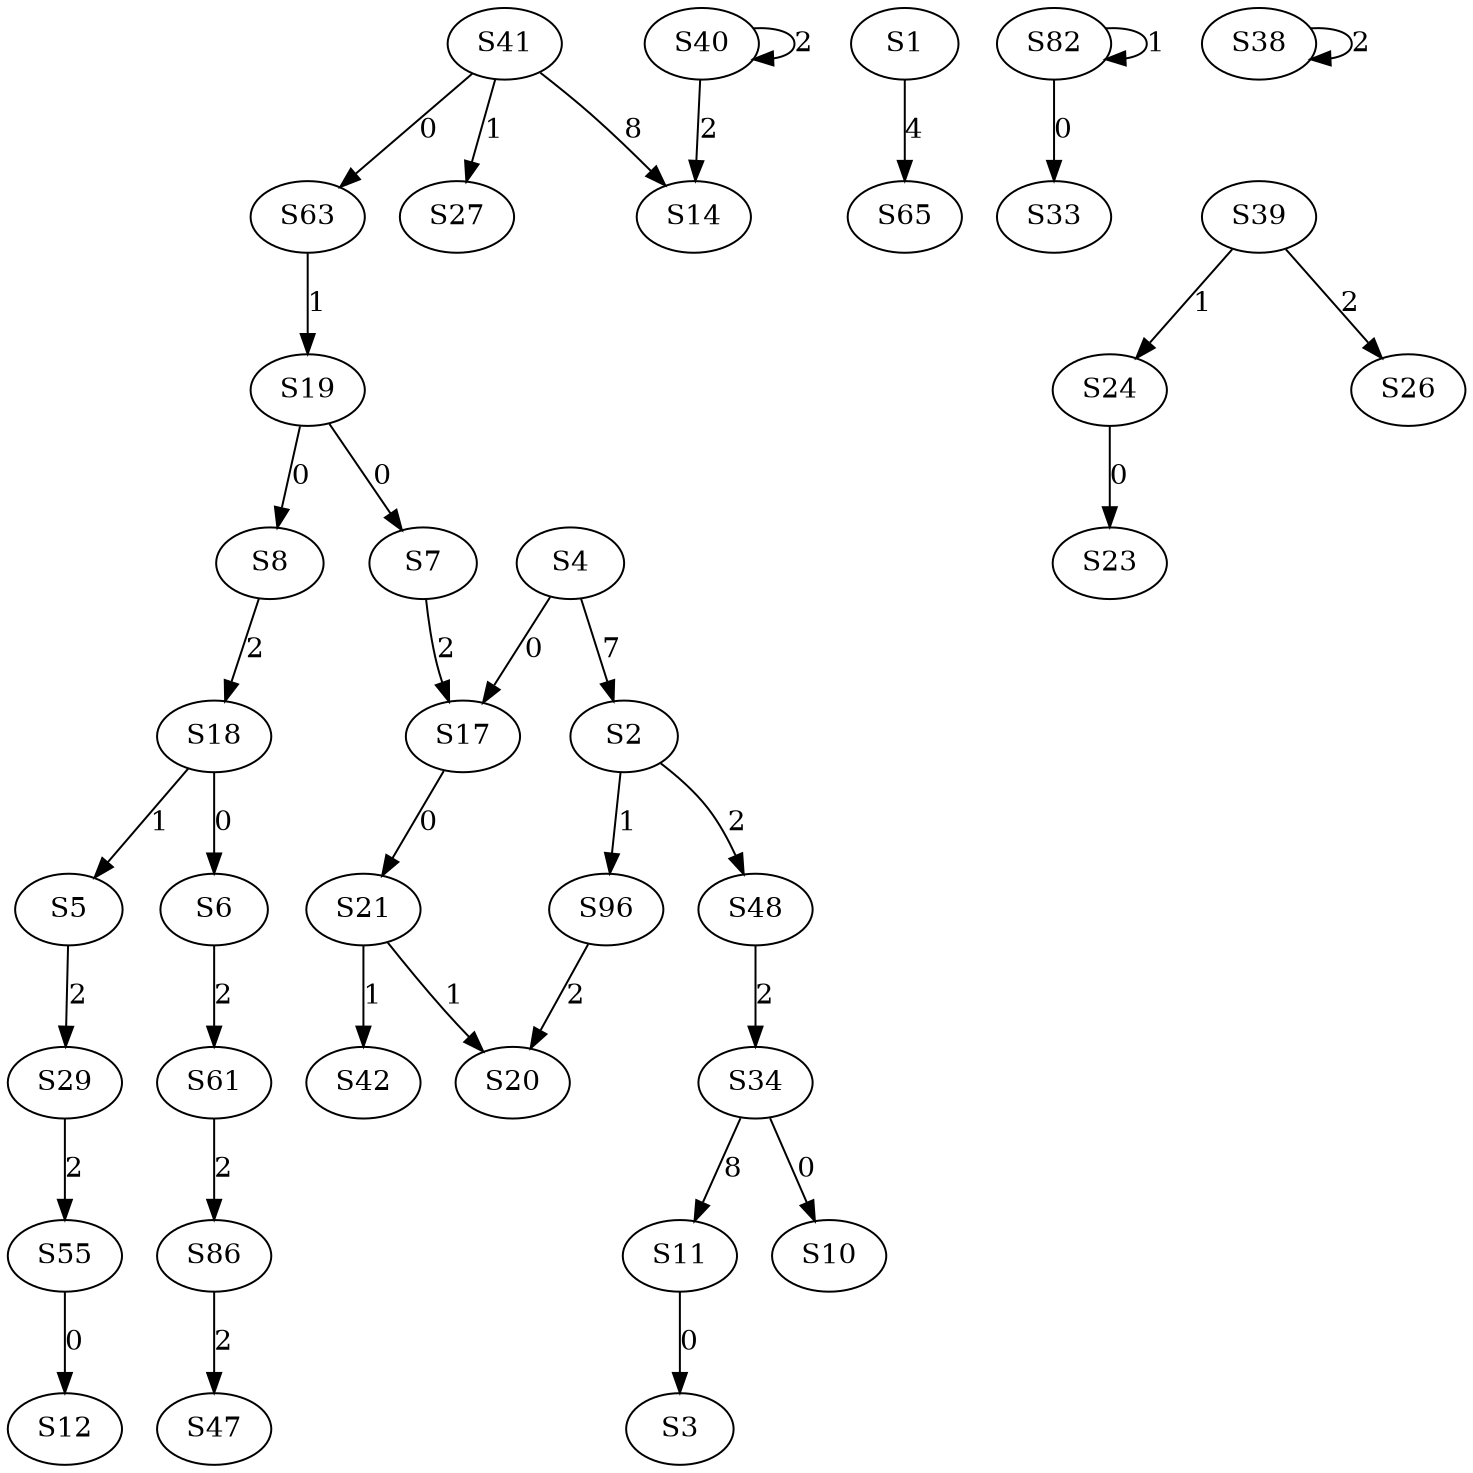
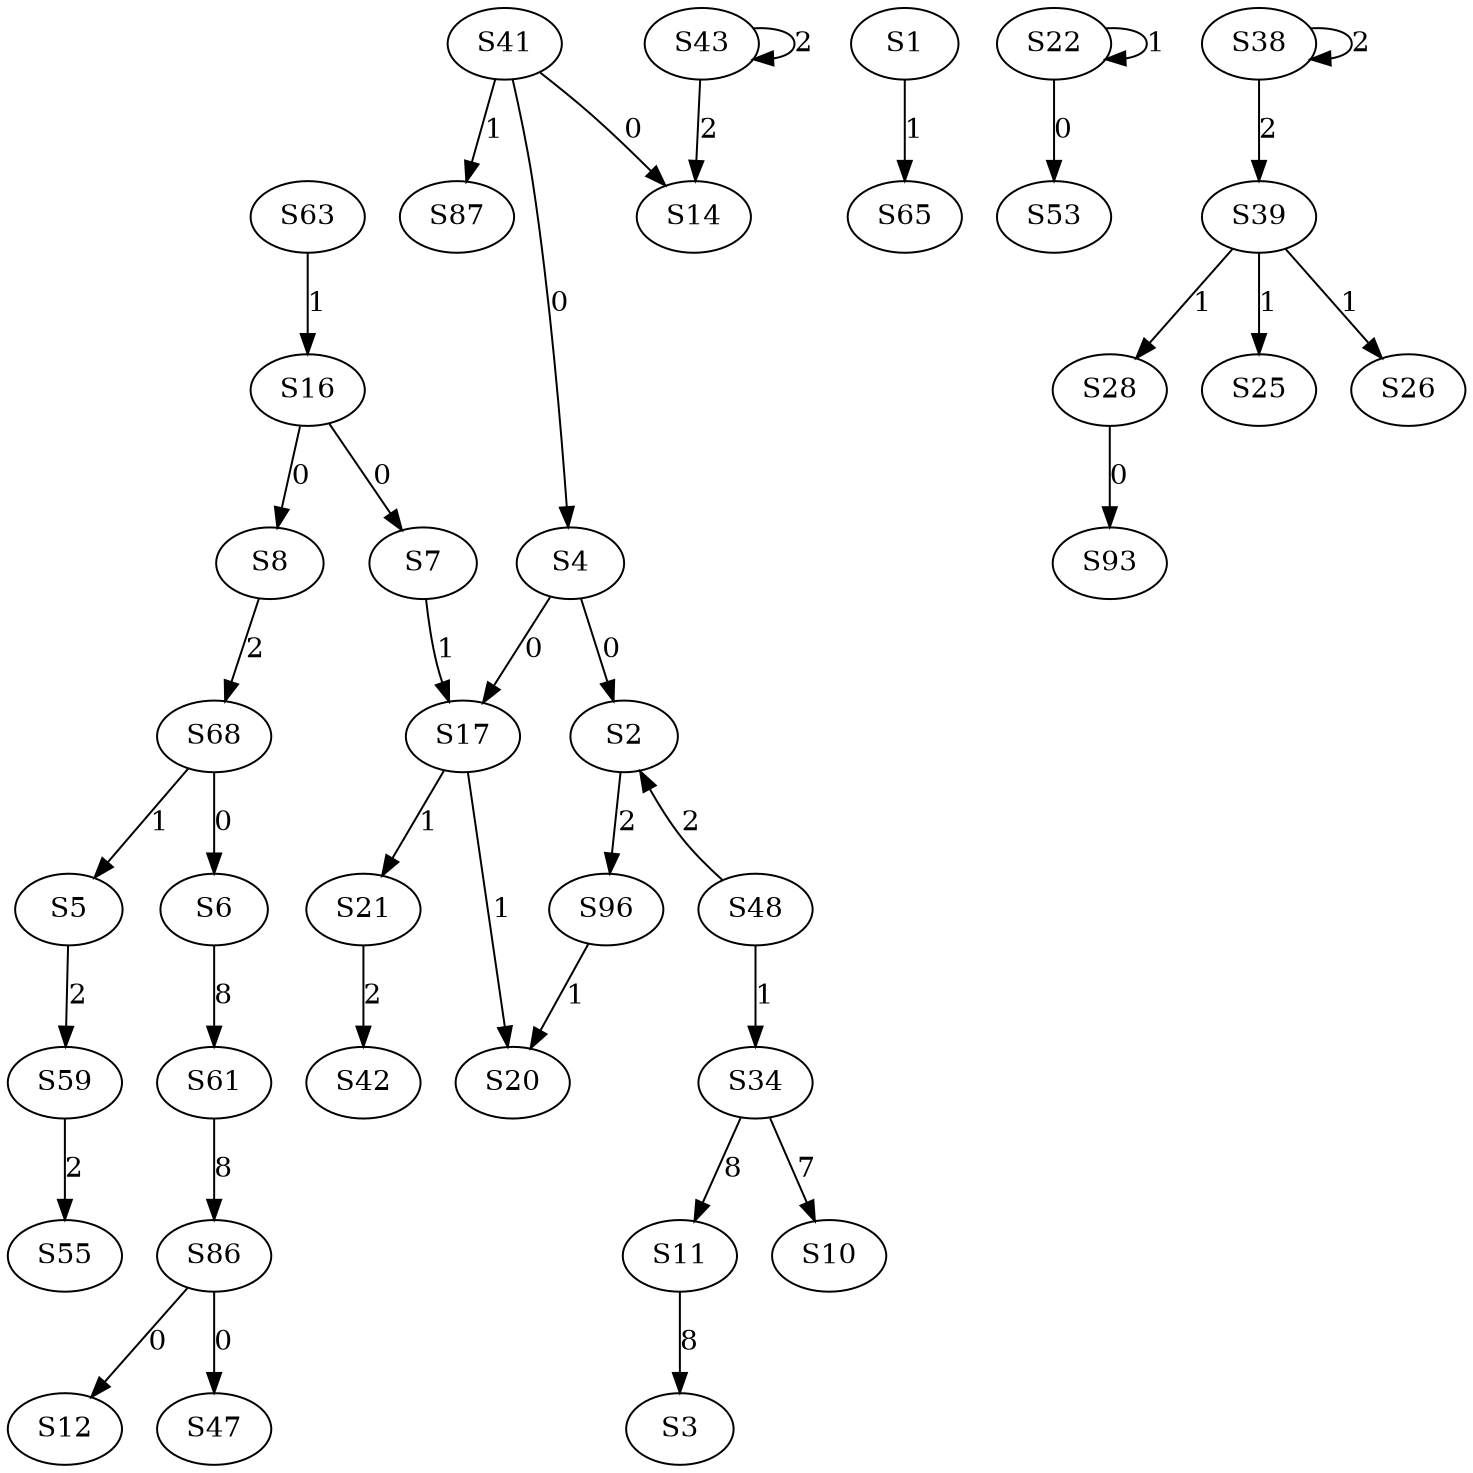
(702, 44) -> (702, 44)
(1054, 44) -> (1054, 44)
none -> (1259, 120)
(414, 124) -> (547, 292)
(634, 130) -> (634, 130)
(915, 130) -> (915, 130)
(457, 217) -> (457, 217)
(1054, 217) -> (1054, 217)
(1351, 304) -> (1351, 304)
(308, 390) -> (308, 390)
(1110, 390) -> (1110, 390)
none -> (1259, 390)
(1110, 563) -> (1110, 563)
(447, 650) -> (447, 650)
(612, 650) -> (612, 650)
(214, 736) -> (214, 736)
(705, 804) -> (682, 838)
(429, 823) -> (429, 823)
(628, 823) -> (628, 823)
(427, 991) -> (486, 899)
(224, 996) -> (224, 996)
(373, 996) -> (373, 996)
(576, 996) -> (576, 996)
(765, 996) -> (765, 996)
(65, 1083) -> (65, 1083)
(224, 1169) -> (224, 1169)
(807, 1169) -> (807, 1169)
(65, 1332) -> (146, 1335)
(224, 1342) -> (224, 1342)
(690, 1342) -> (690, 1342)
